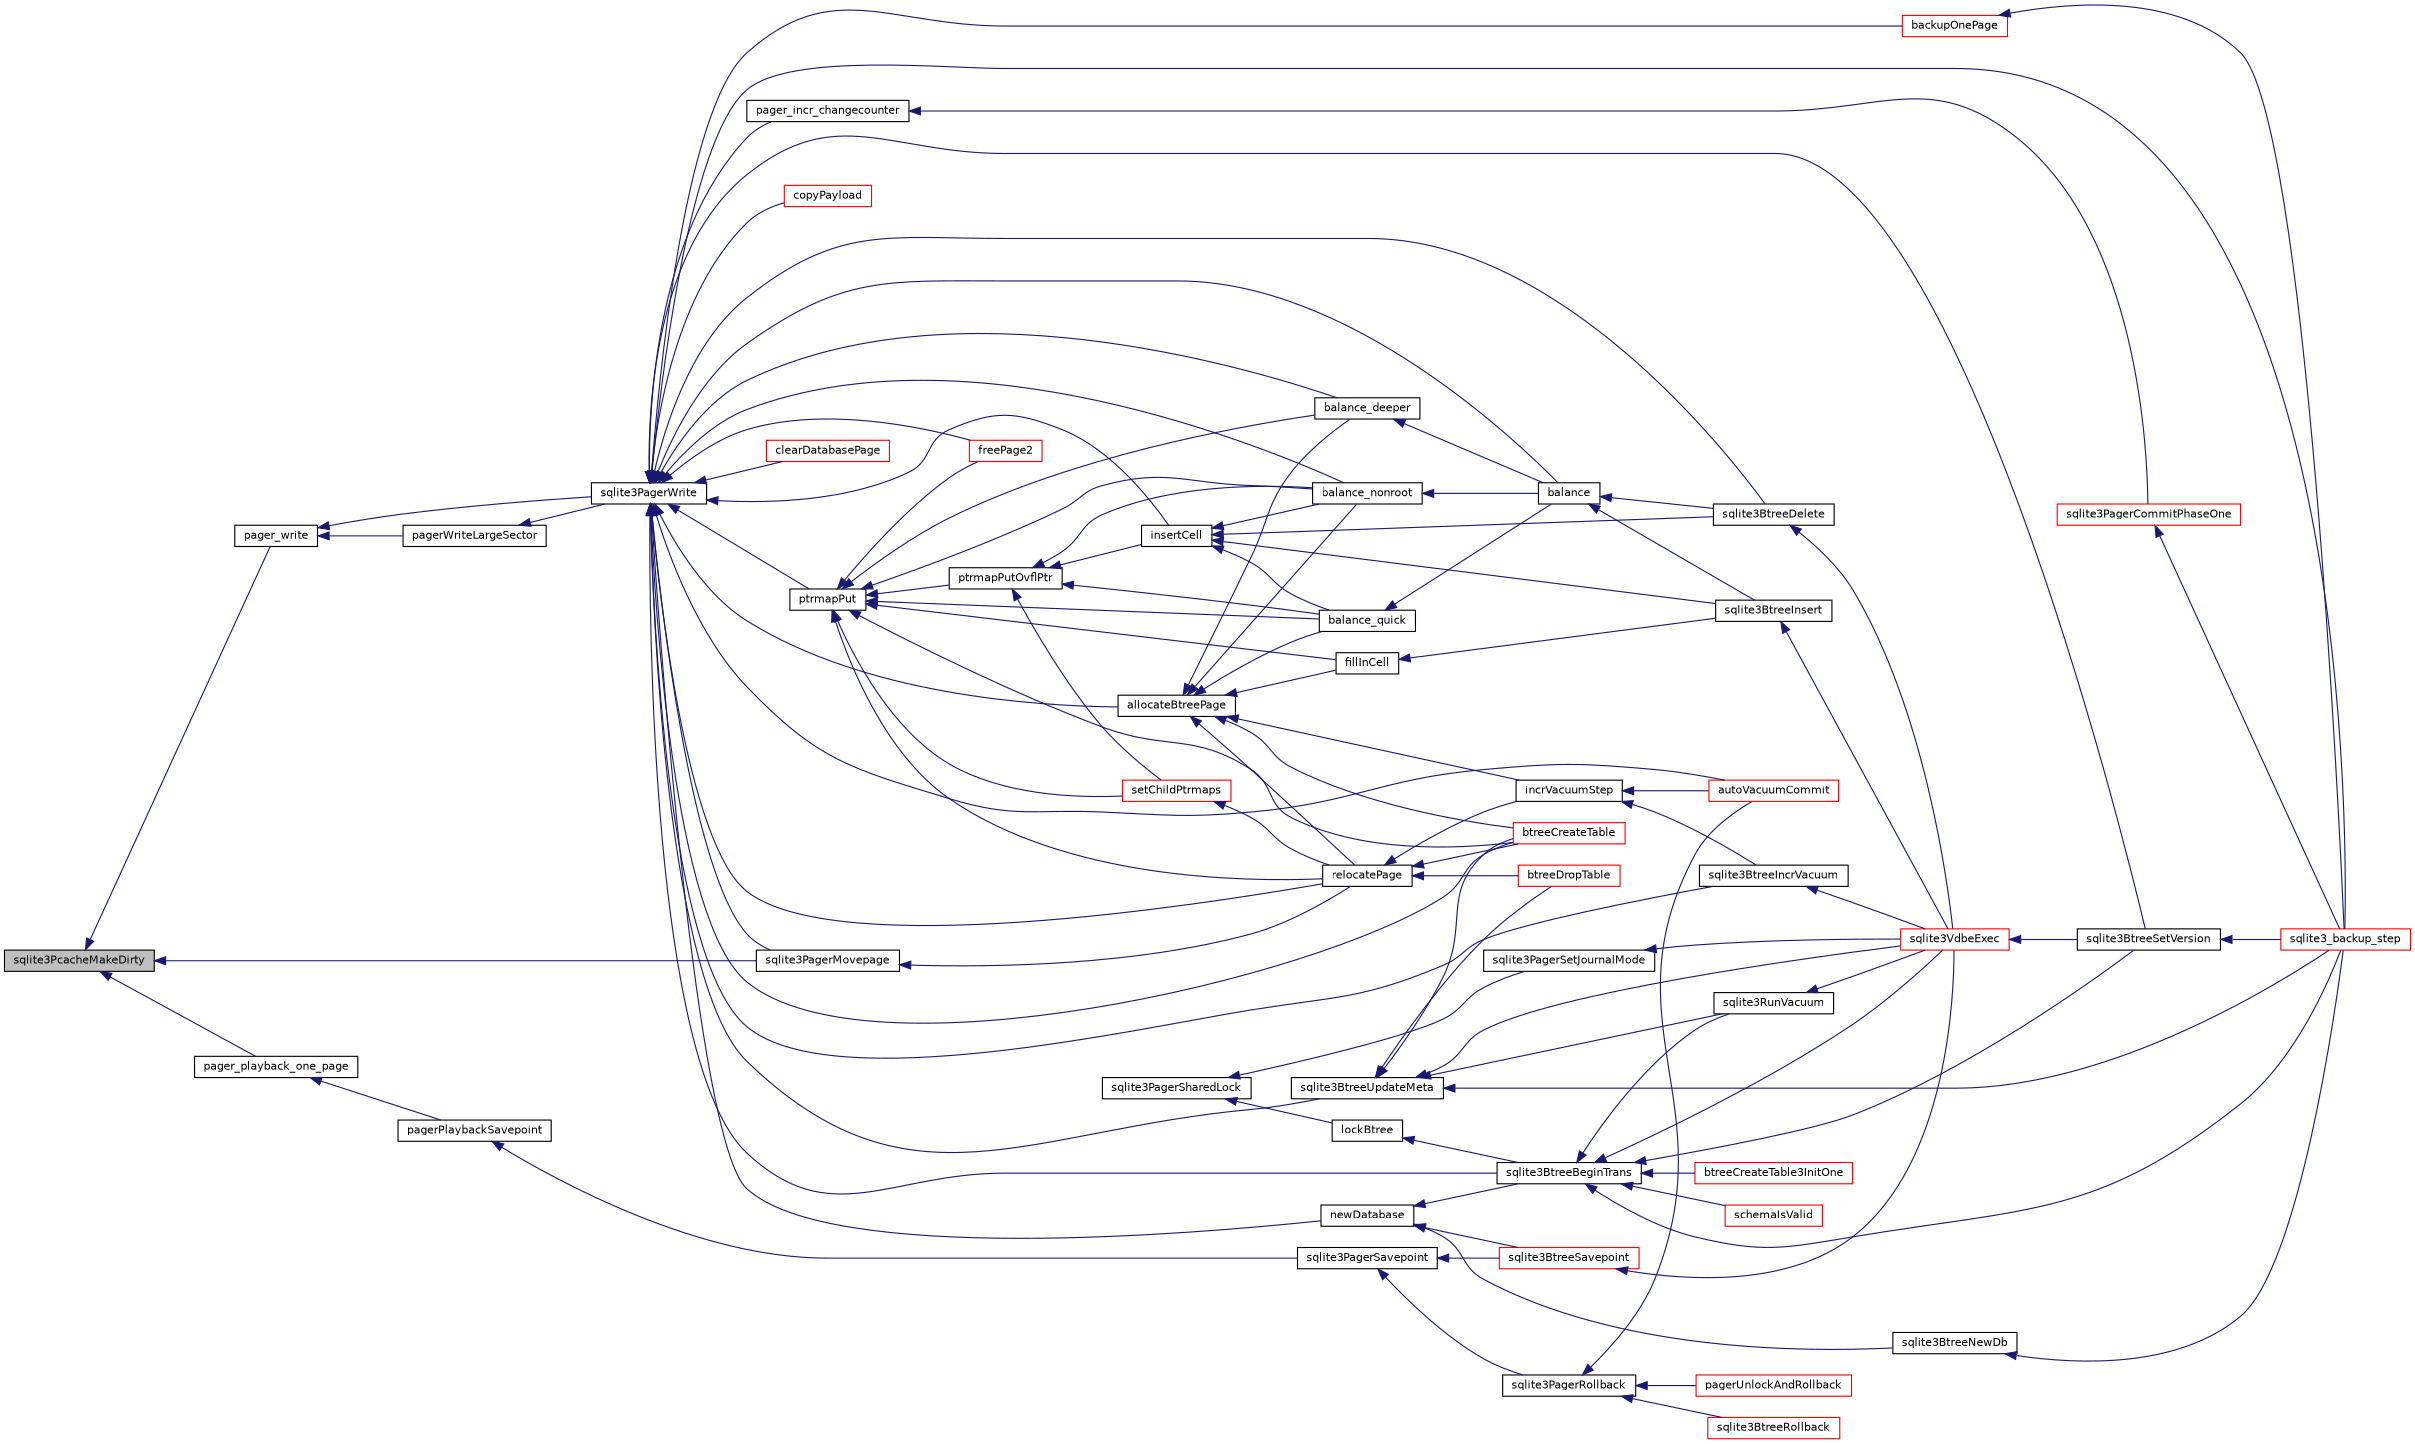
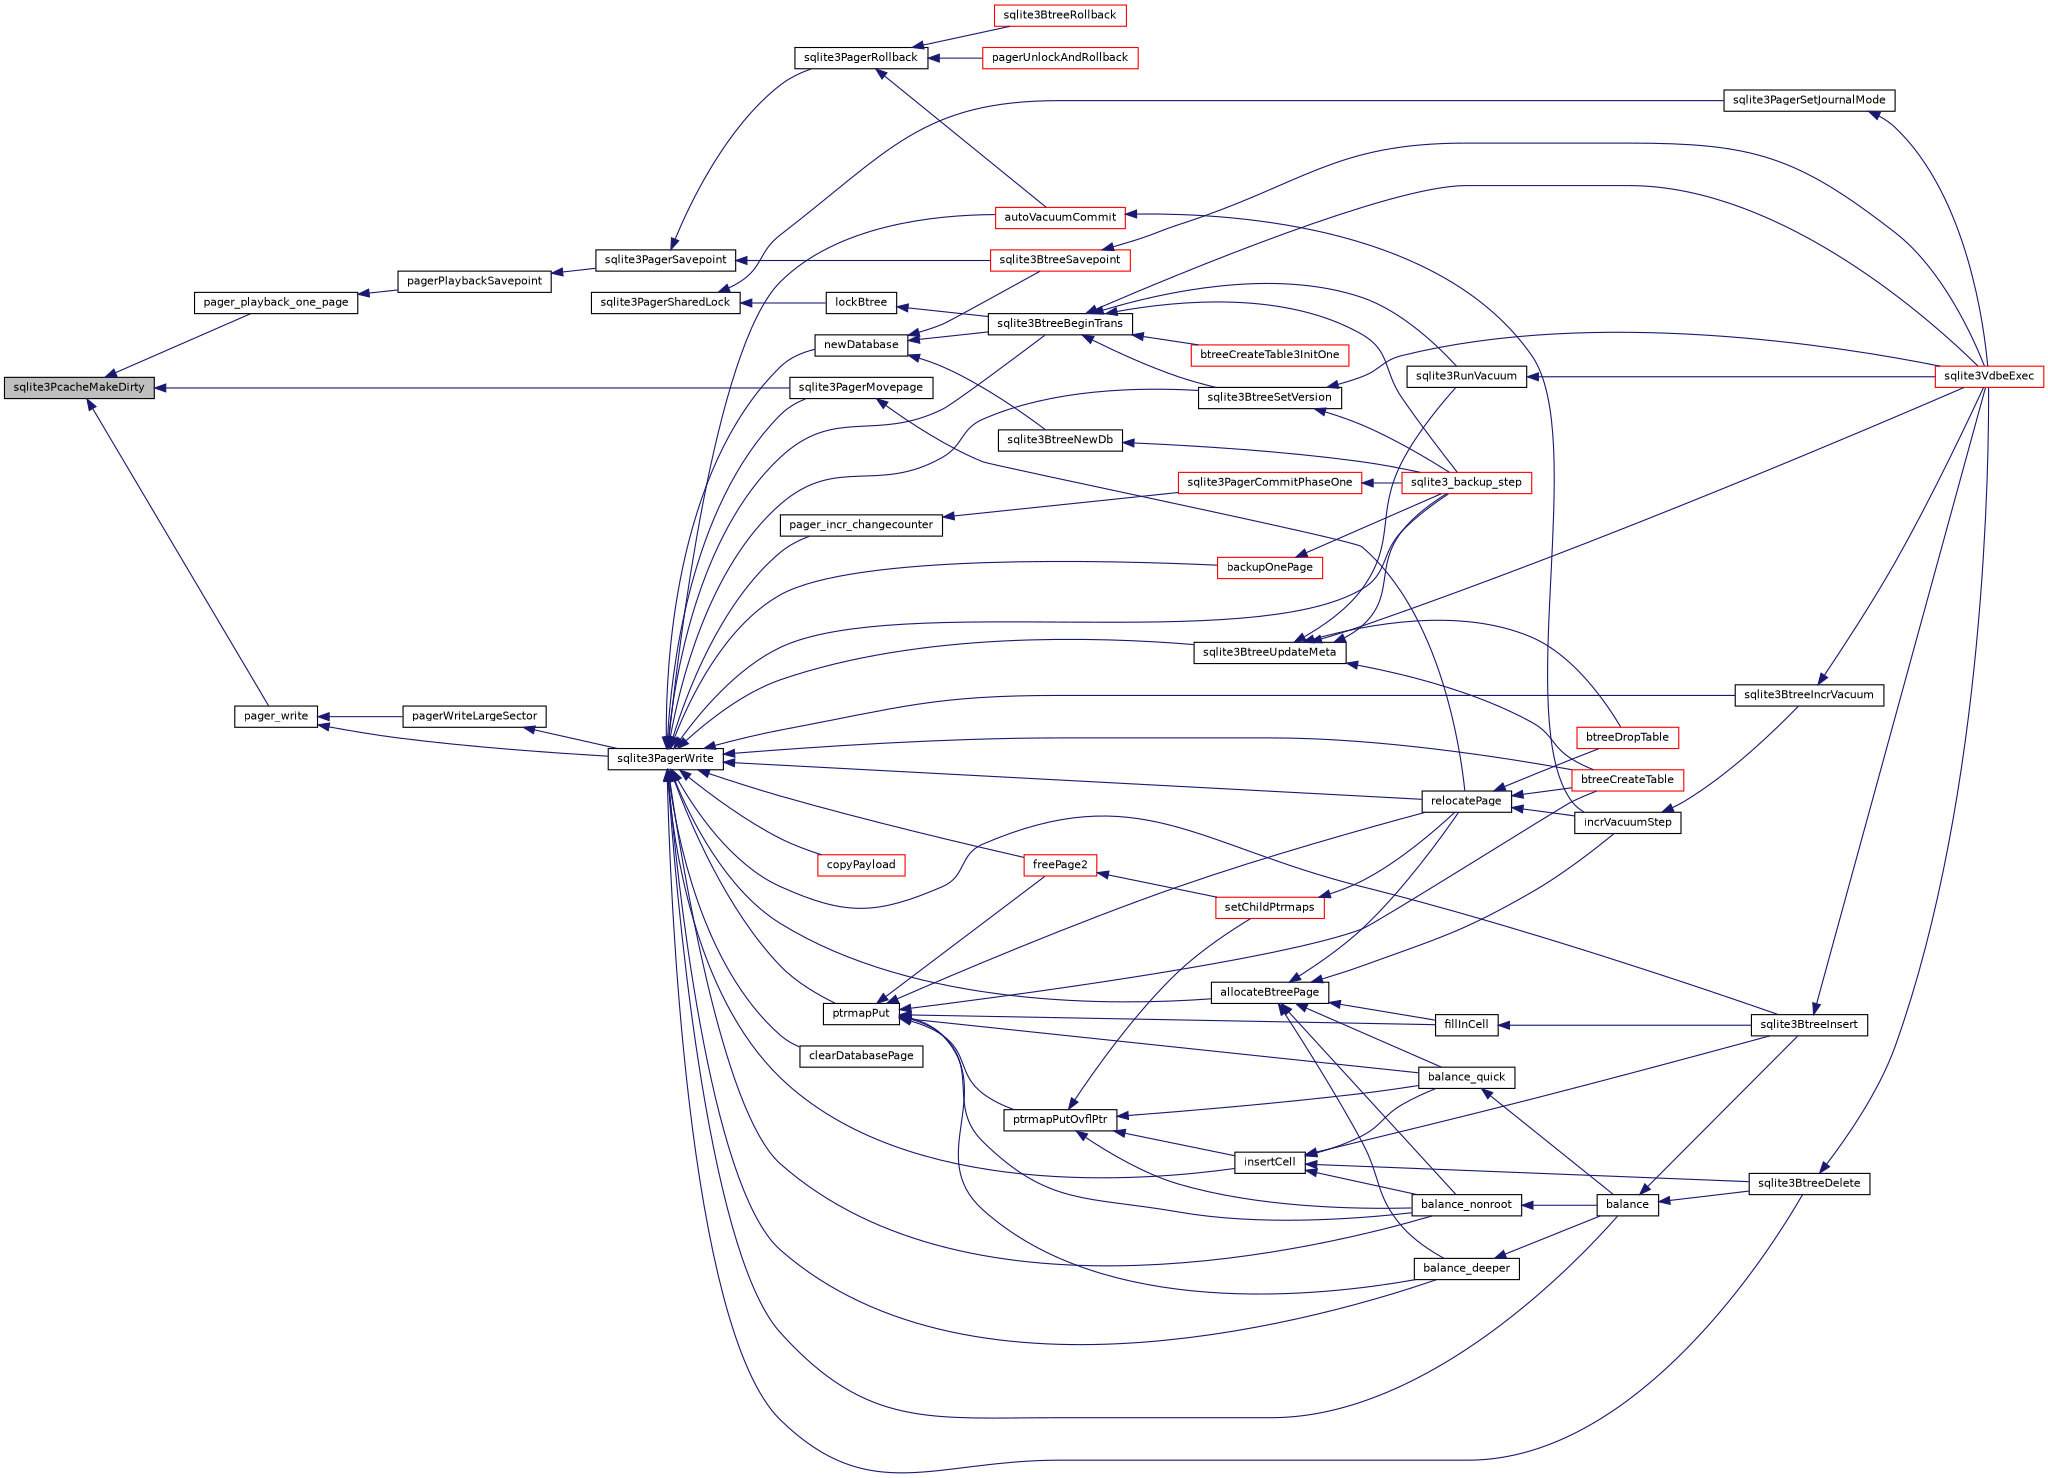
(828, 451) -> (861, 1057)
(947, 762) -> (1160, 886)
(1671, 791) -> (1528, 351)
(1375, 800) -> none
none -> (1202, 835)
(2049, 940) -> (1636, 333)
(1774, 1216) -> none
